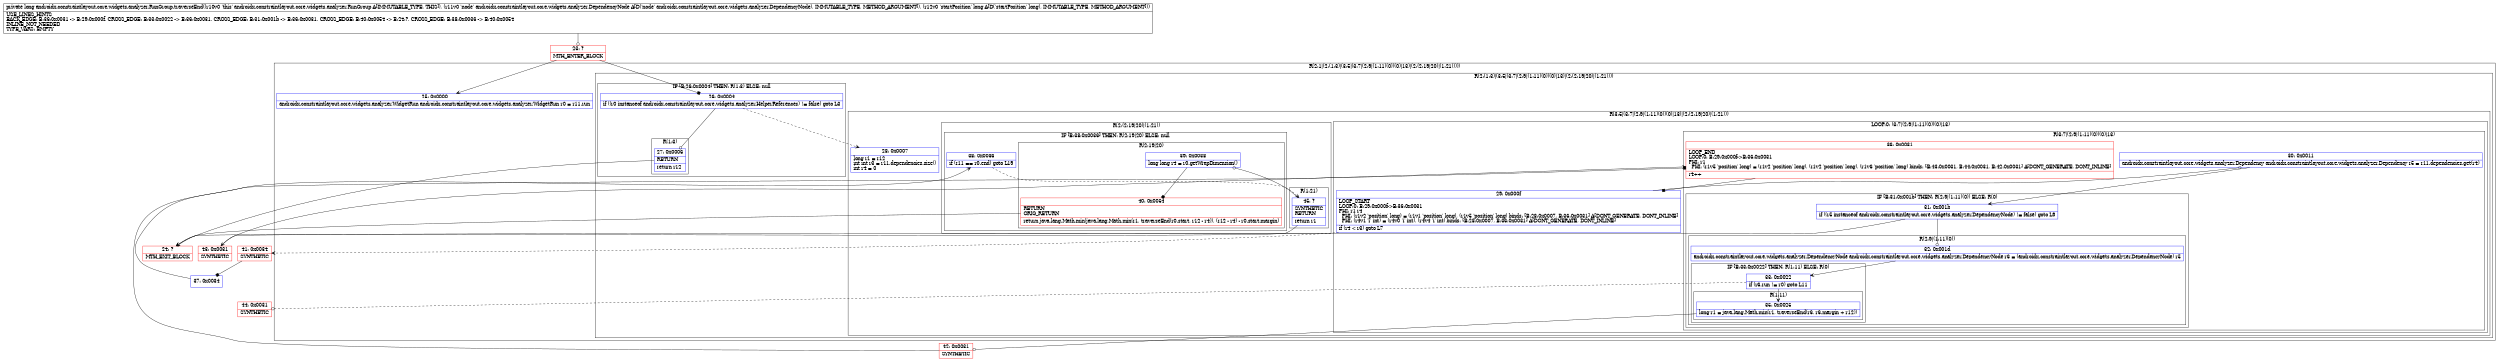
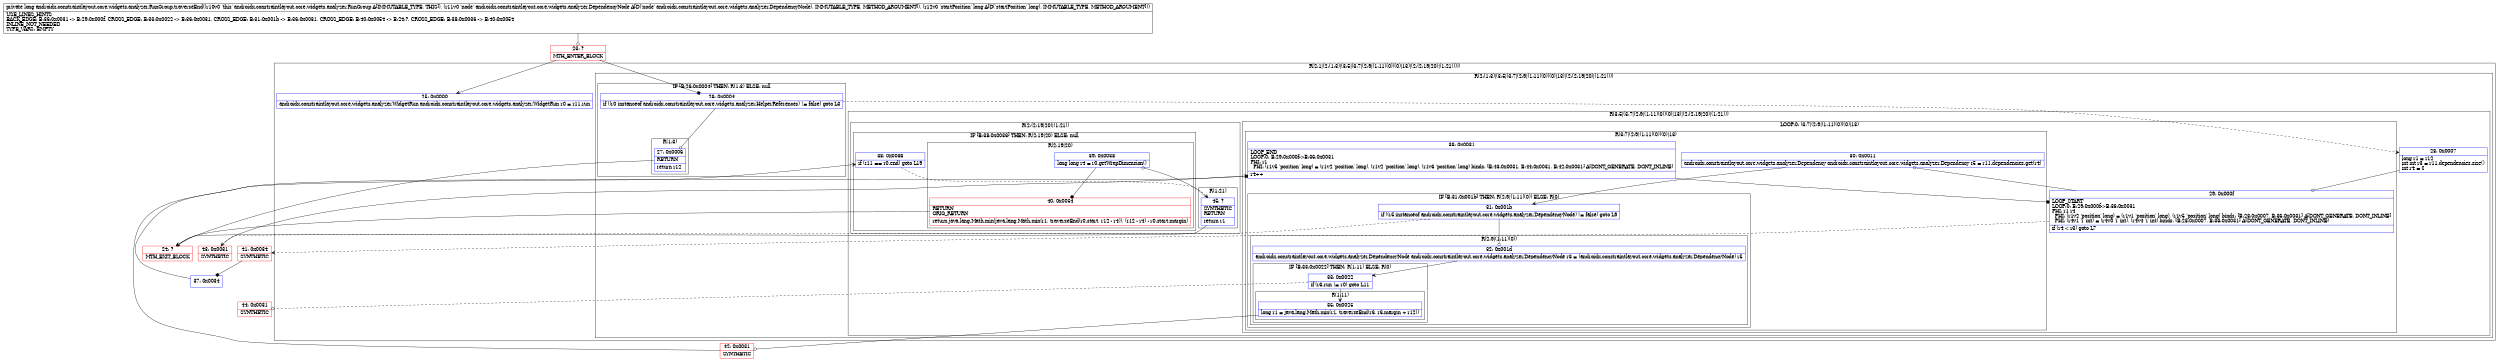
(1900, 160) -> (1462, 160)
none -> (2357, 180)
(1358, 233) -> (826, 234)
